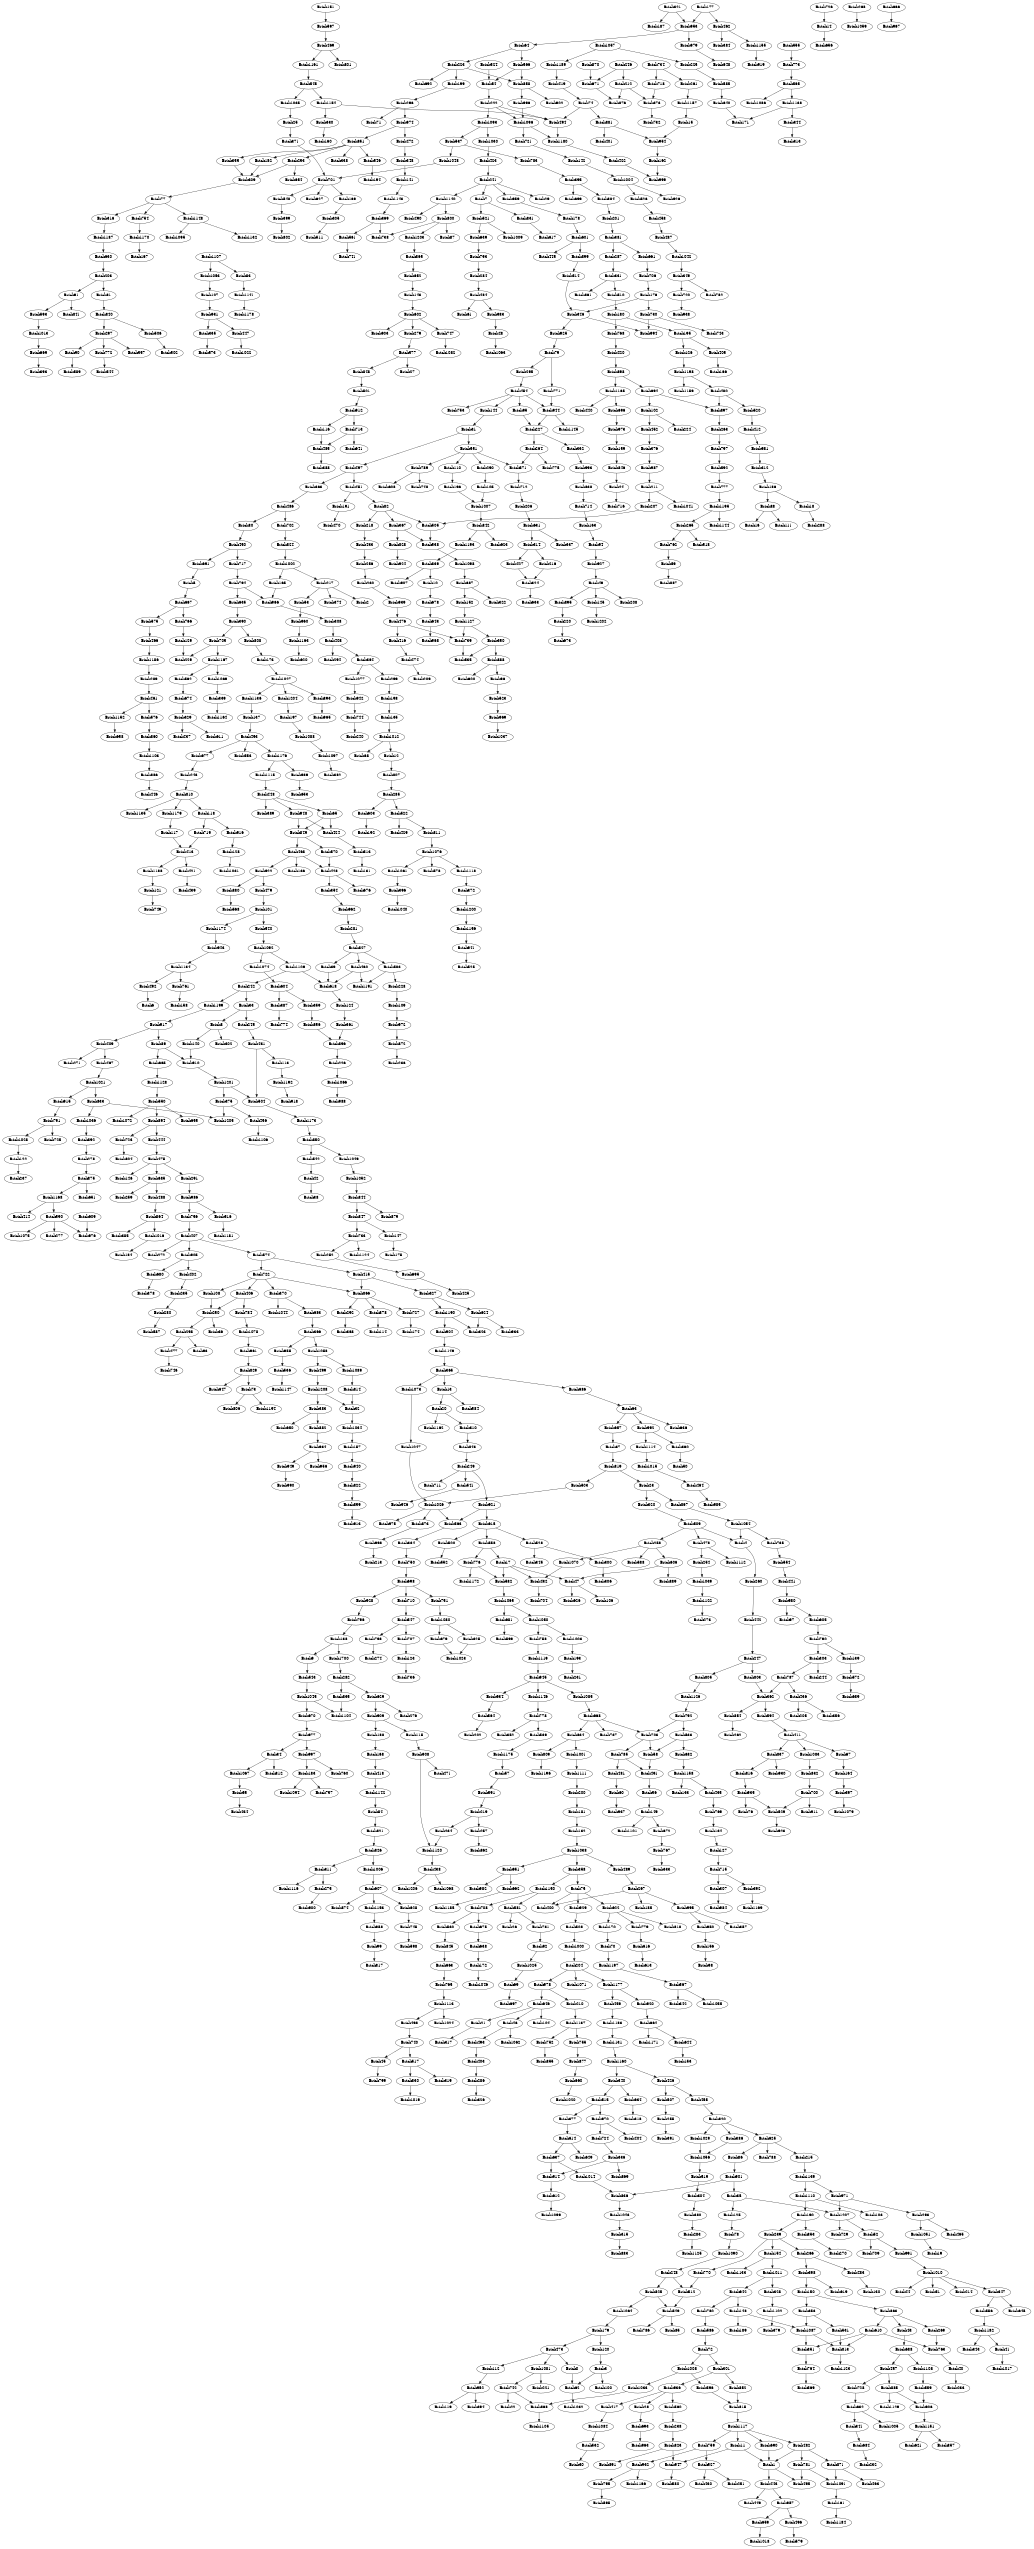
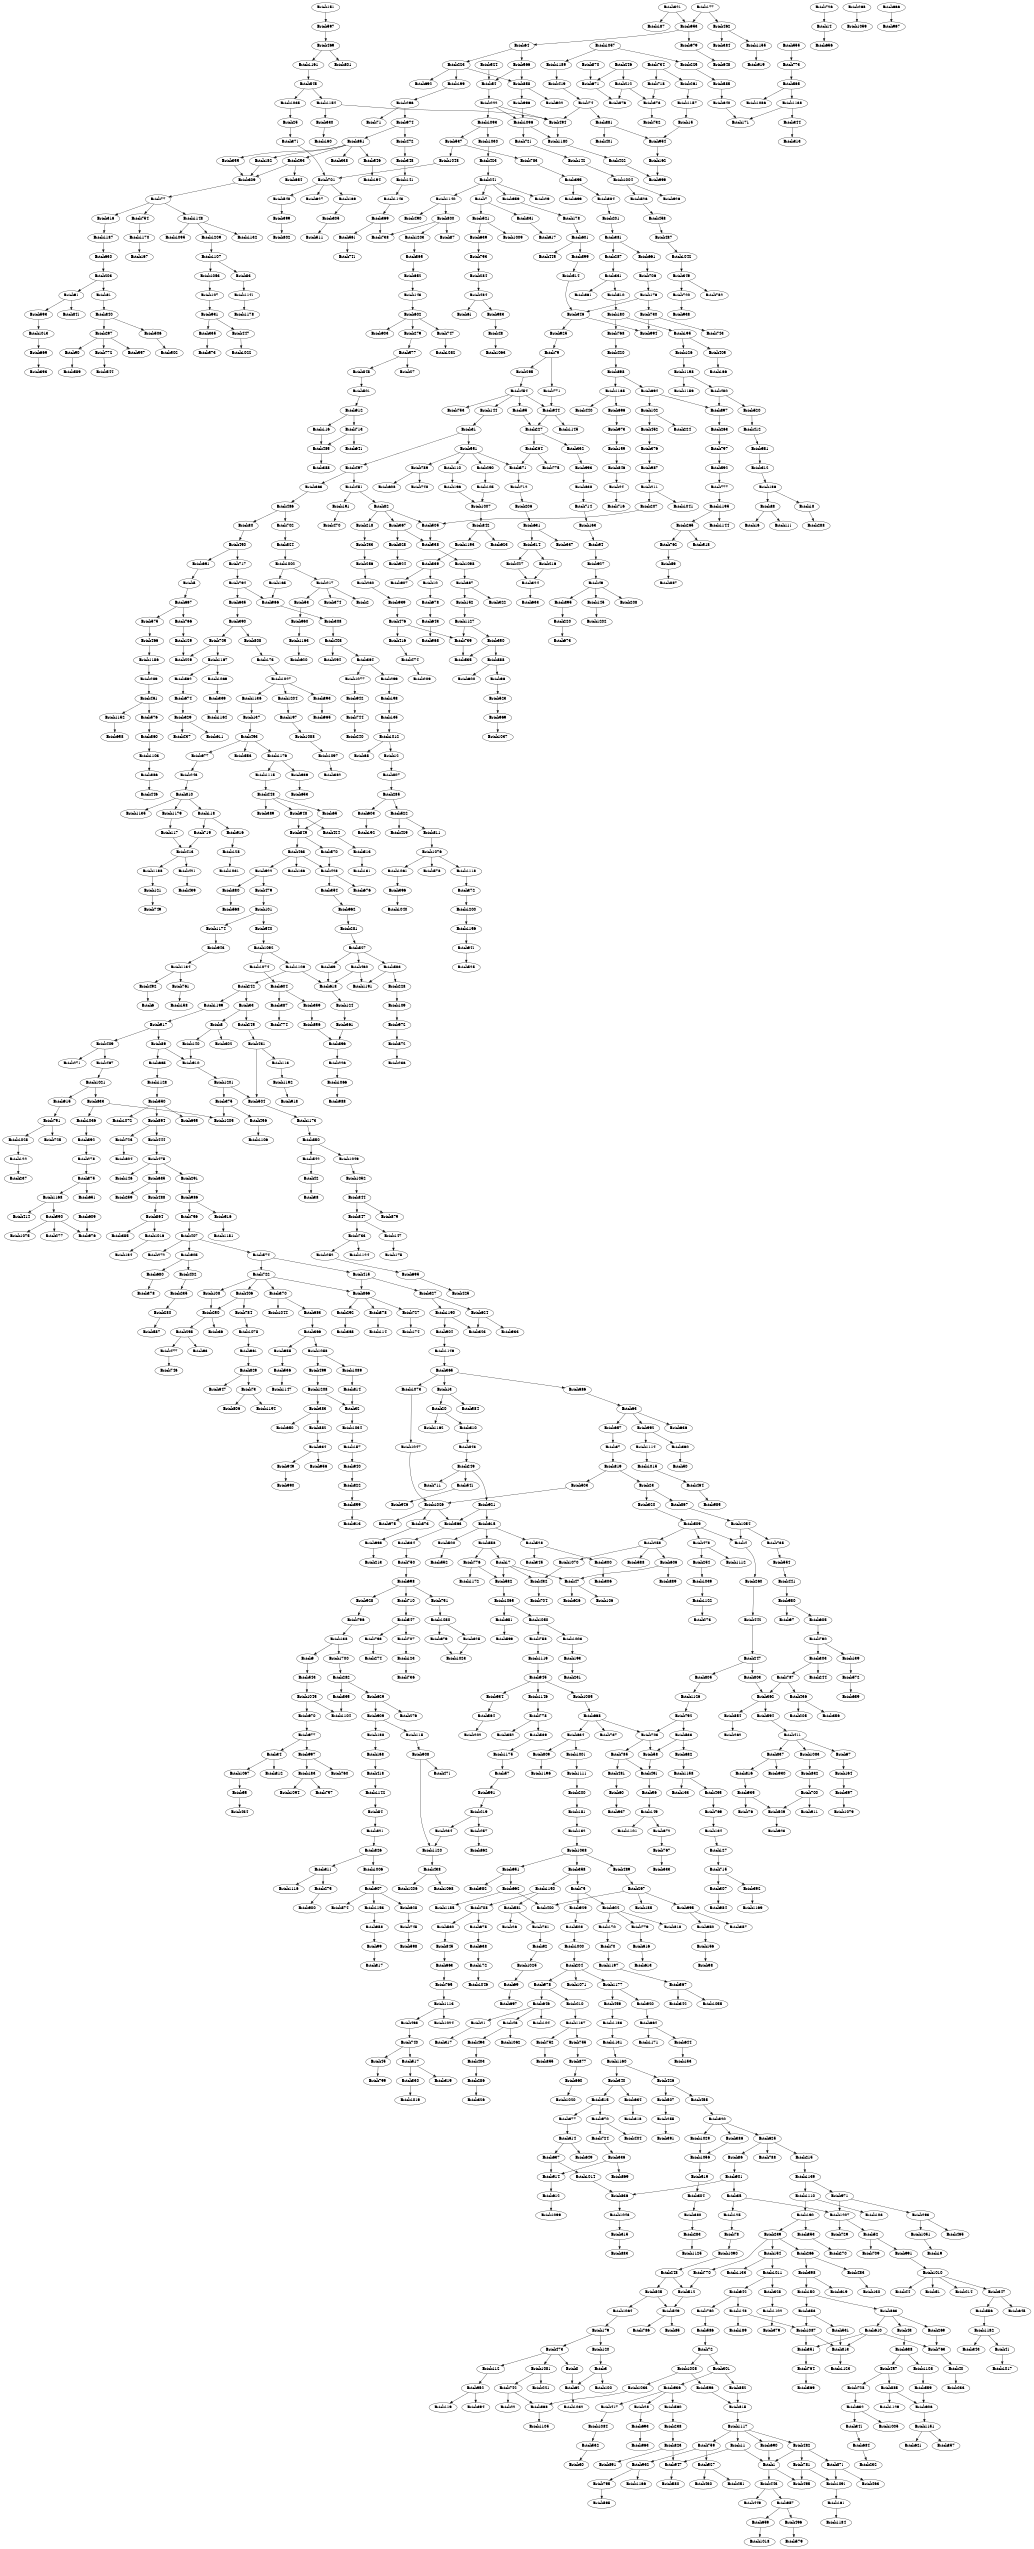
none -> (211, 238)
(330, 822) -> none
(563, 1898) -> (526, 1898)
